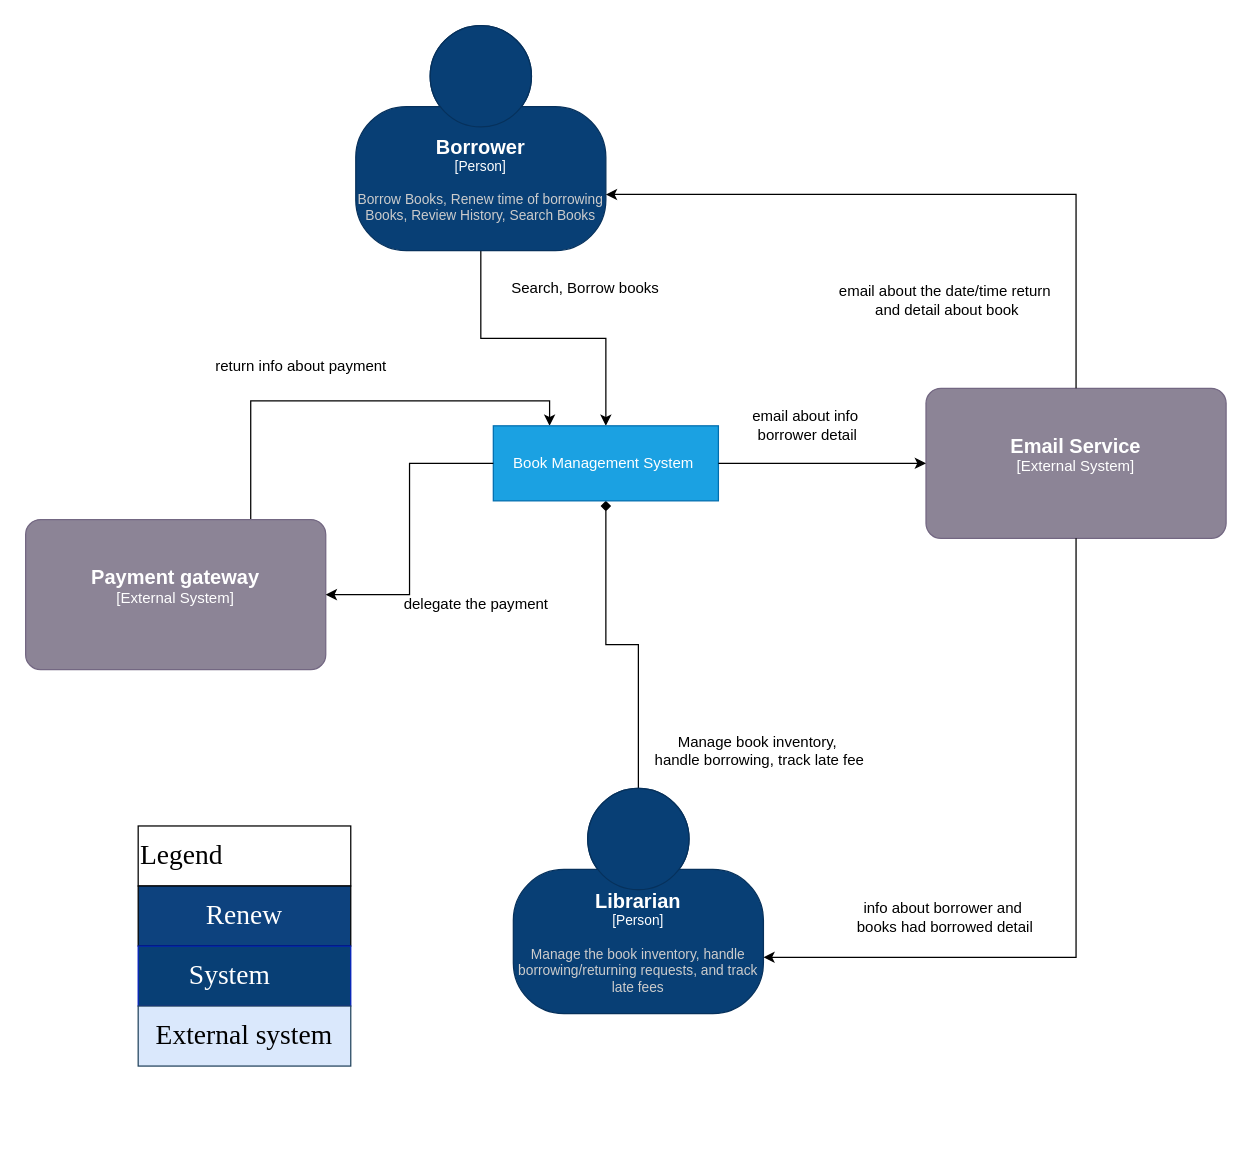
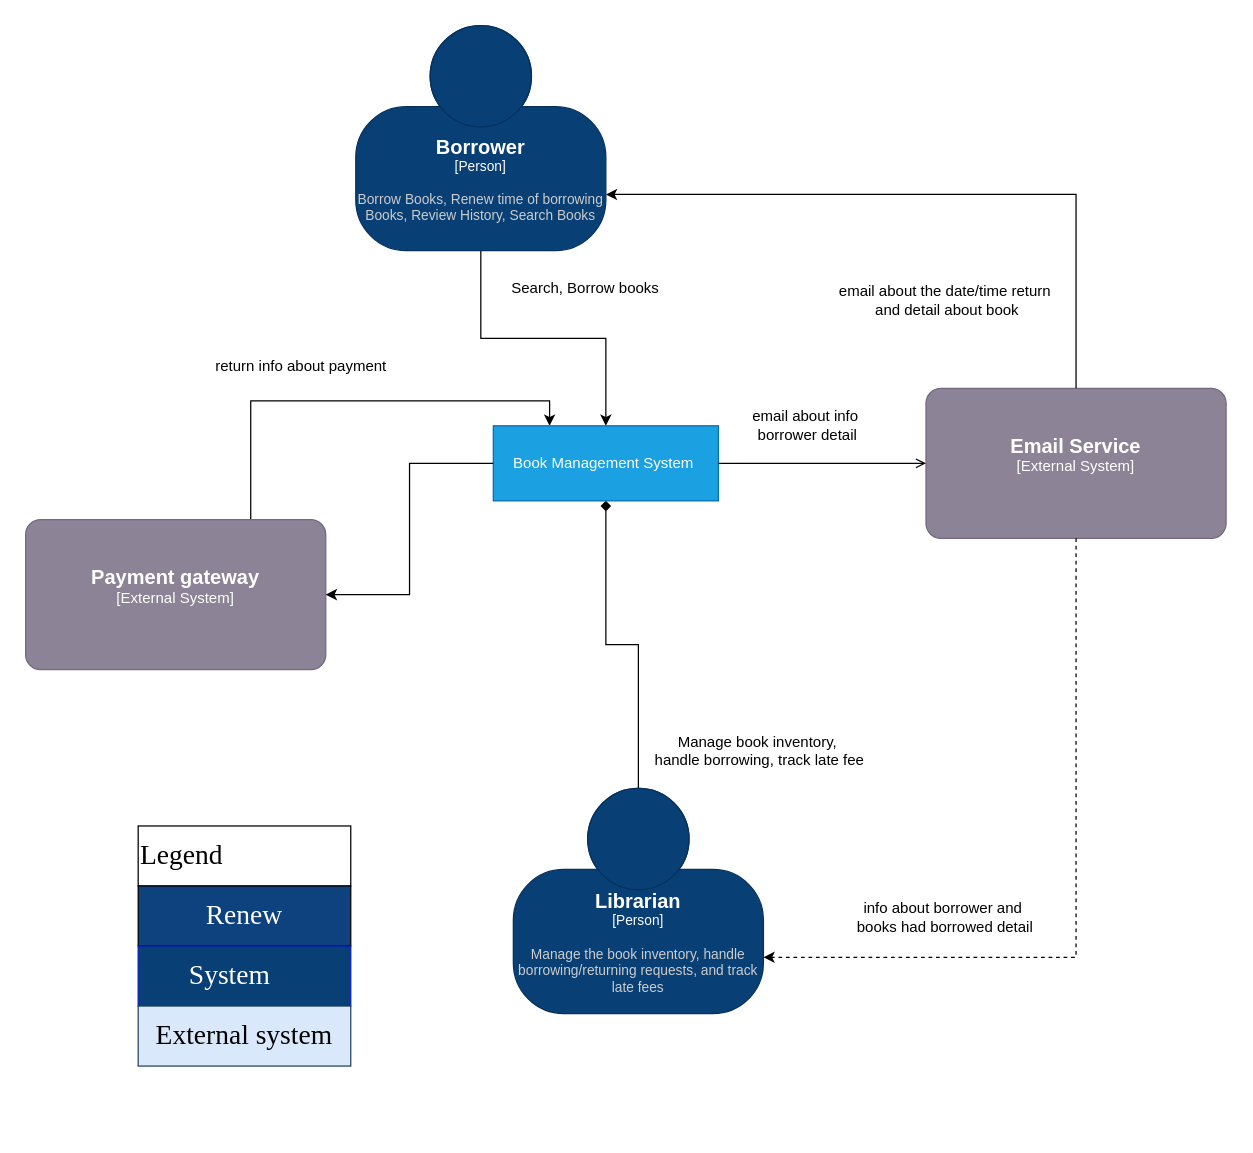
(916, 463) -> (918, 463)
(476, 604) -> none
(1076, 900) -> (1076, 900)
